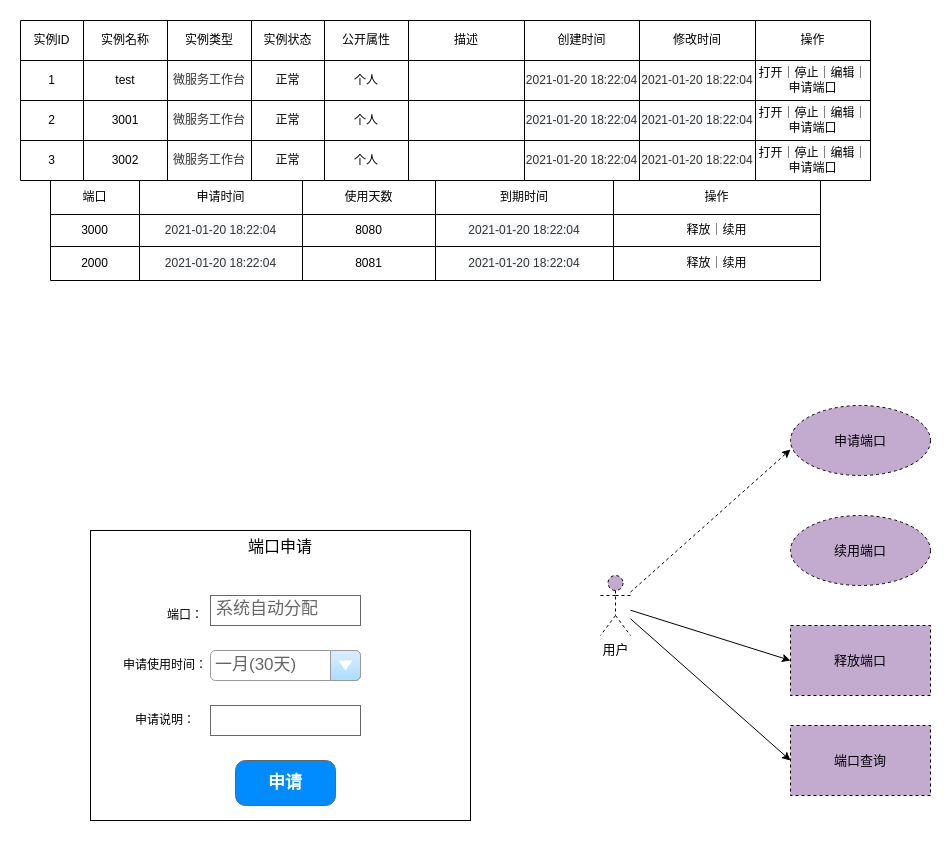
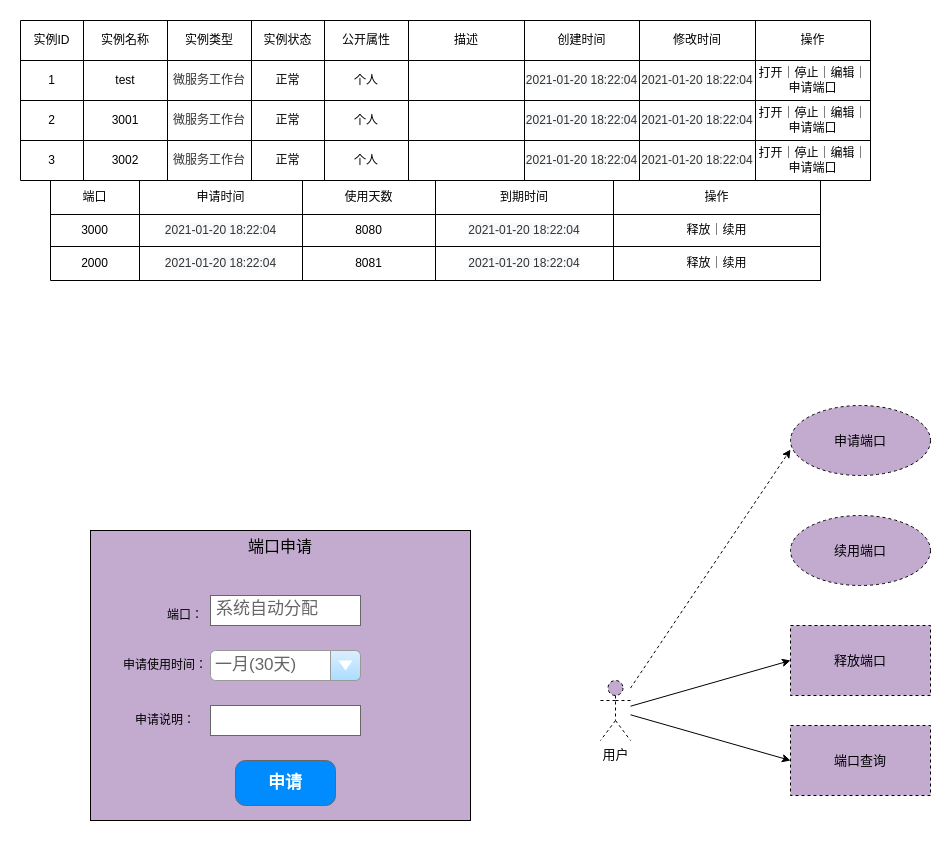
(281, 547) -> (281, 547)
(616, 606) -> (616, 711)
